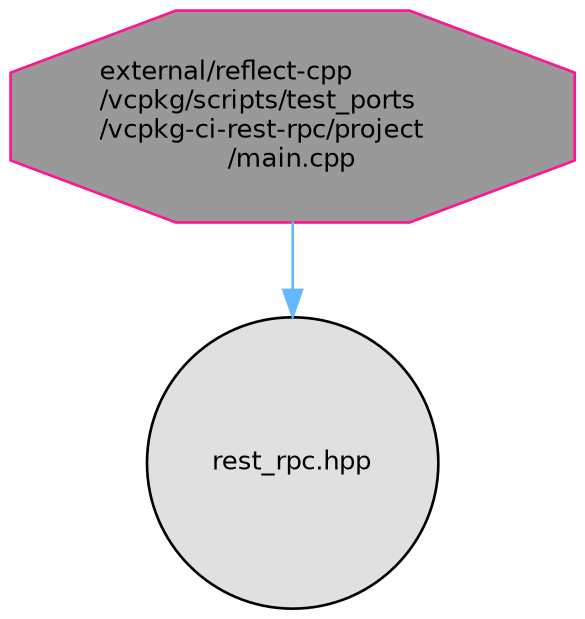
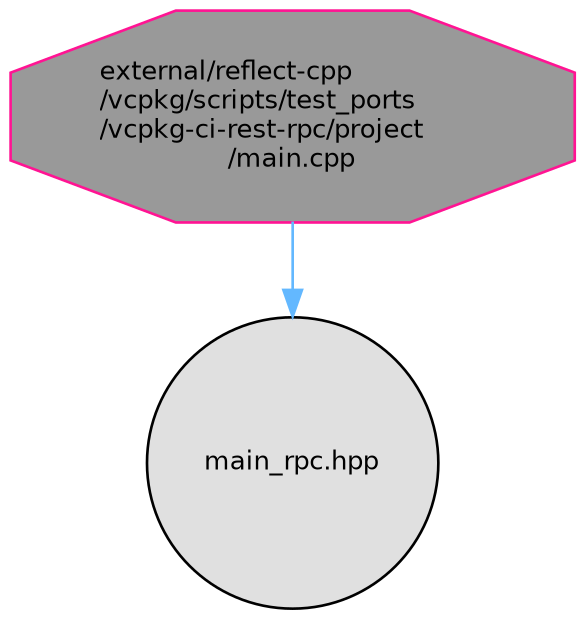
(293, 463) -> (293, 463)
